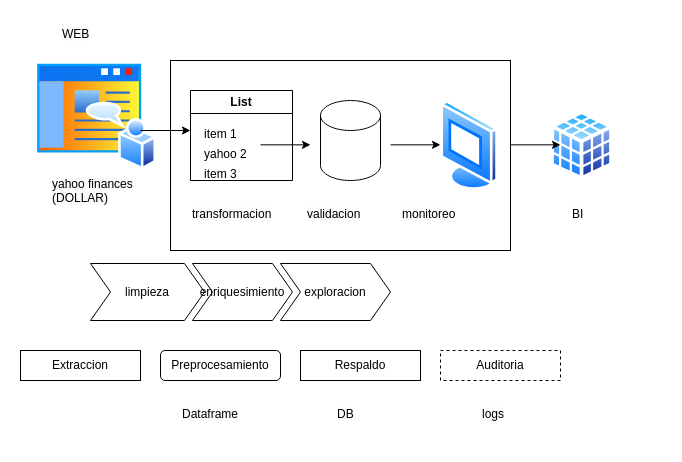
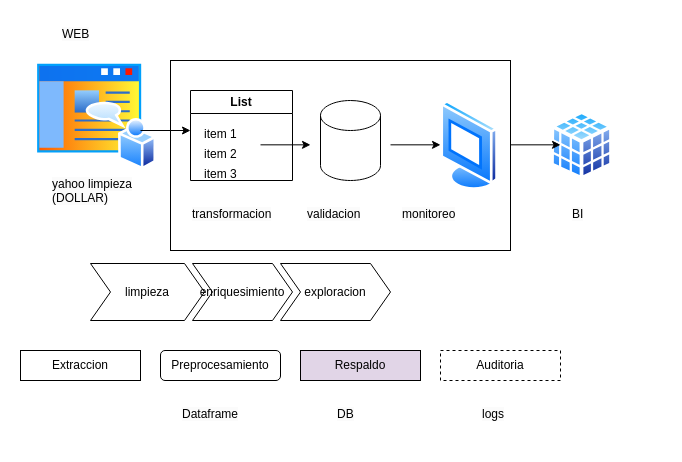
(226, 155) -> (222, 155)
(96, 192) -> (93, 192)
(361, 366) -> (361, 366)
